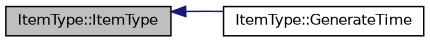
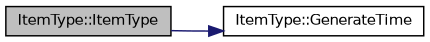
(205, 11) -> (190, 31)
